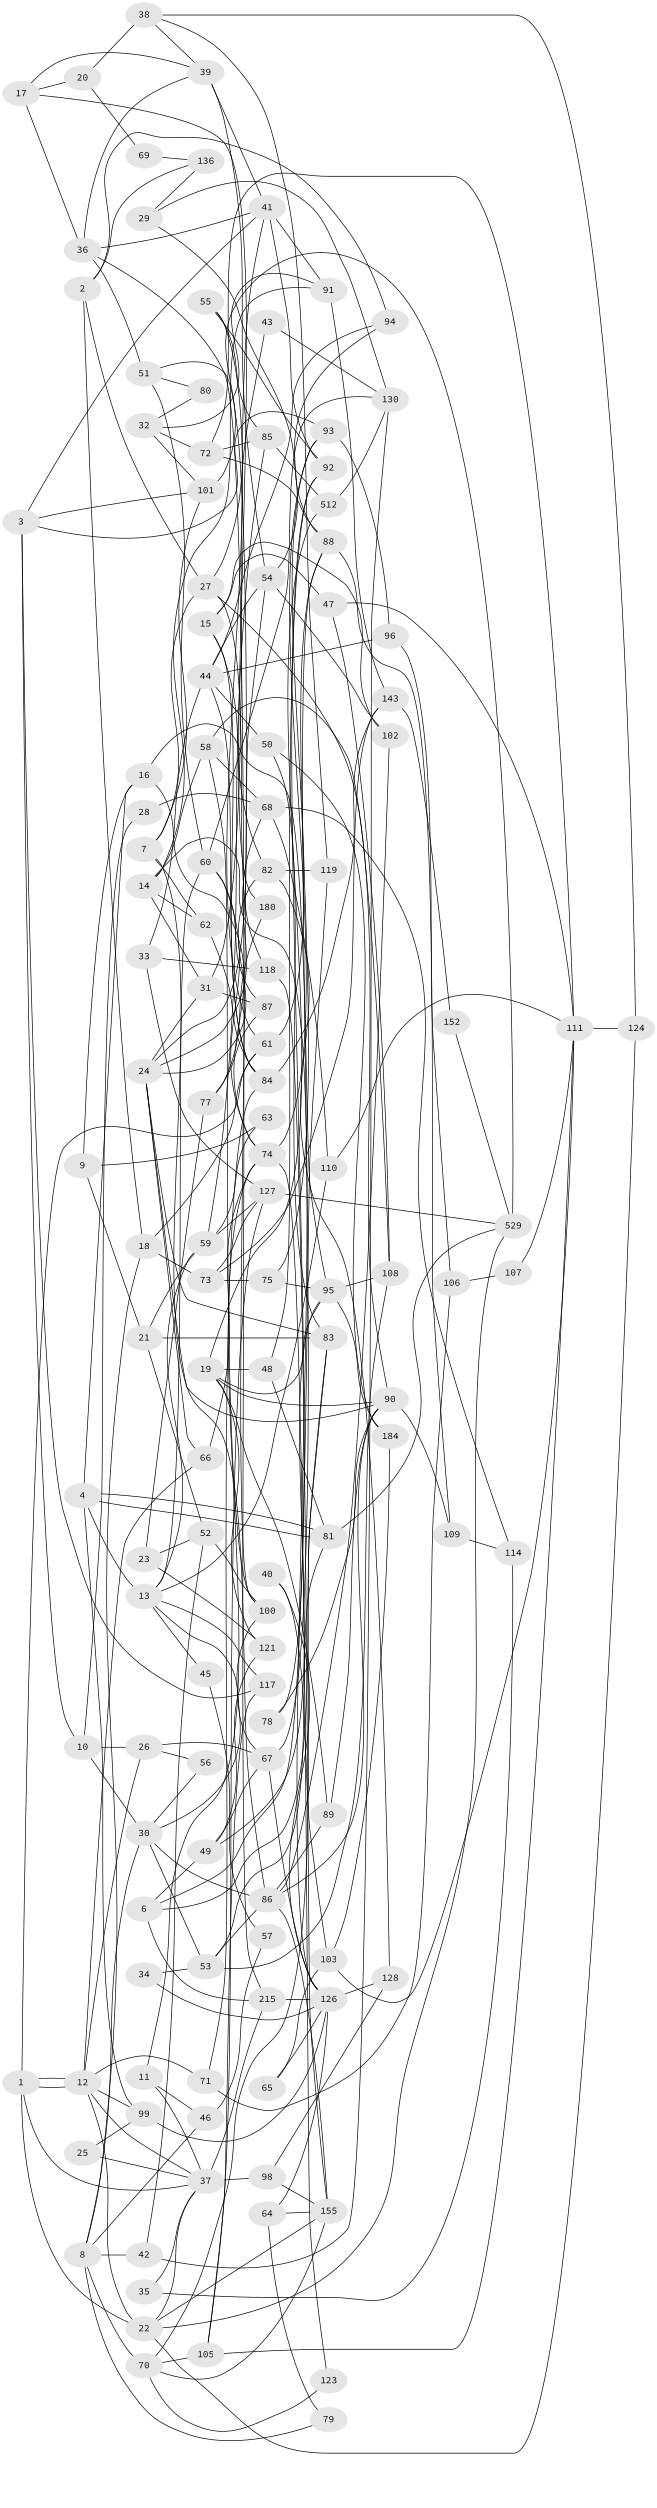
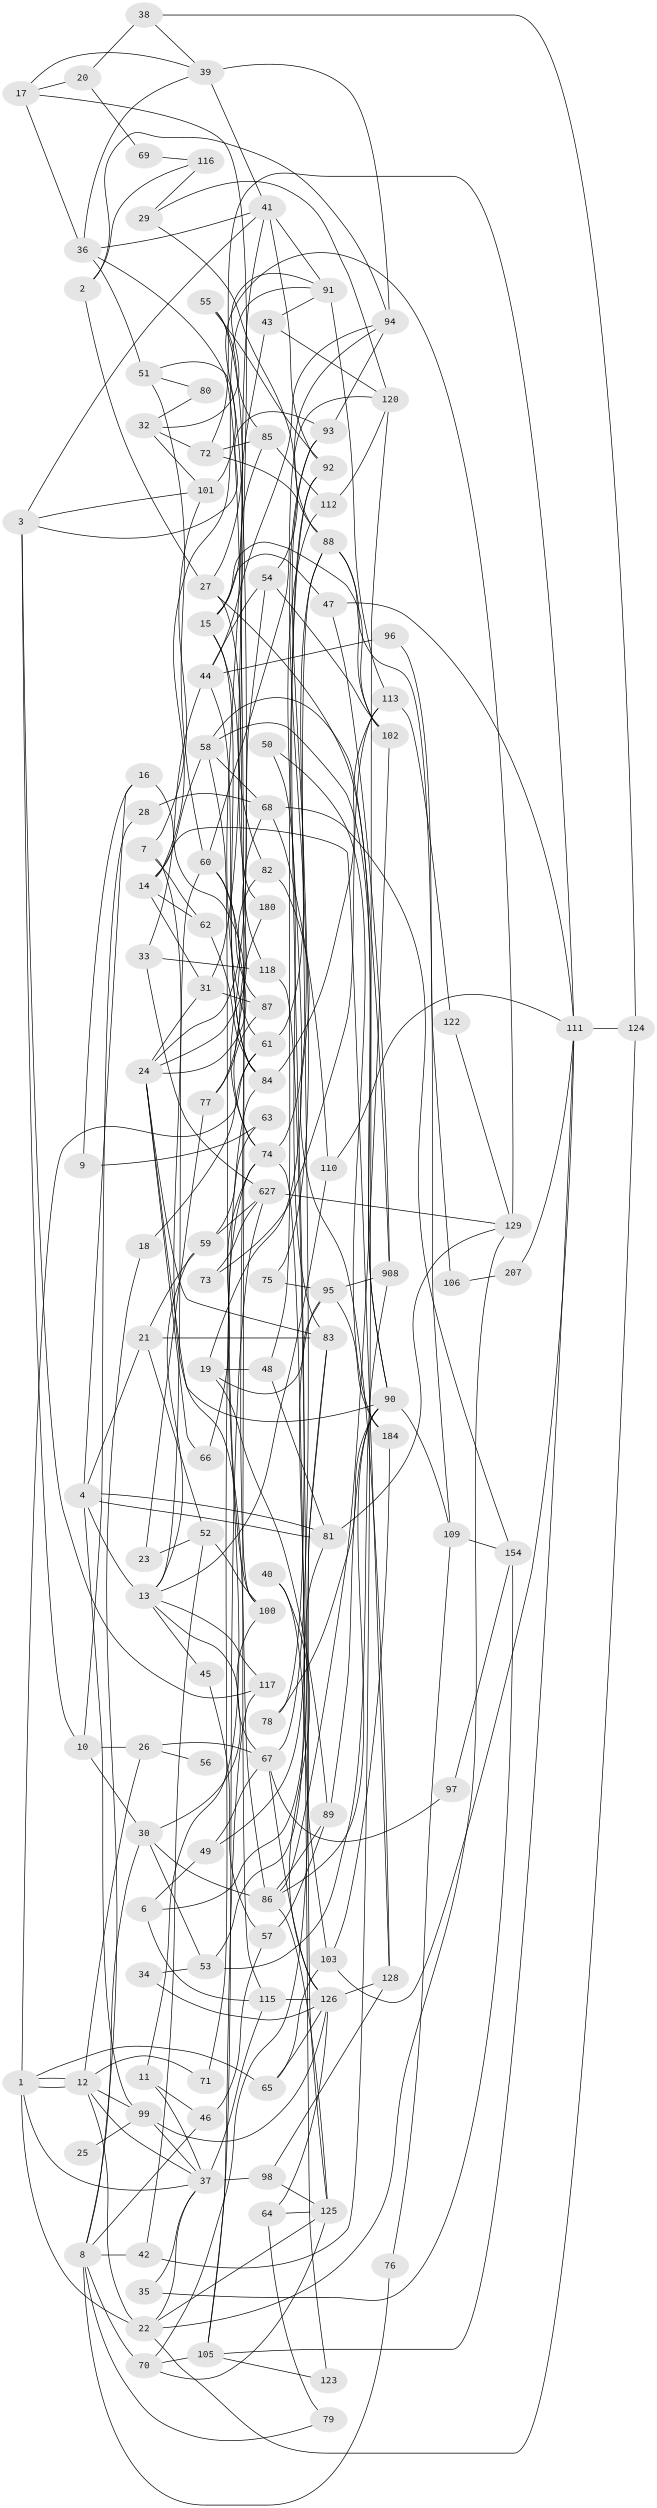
(206, 161) -> (206, 161)
none -> (298, 306)
(242, 324) -> (368, 133)
(390, 400) -> (390, 400)
(329, 505) -> (329, 505)
(373, 520) -> (361, 374)
none -> (359, 639)
(226, 699) -> none
(390, 699) -> (390, 699)
(175, 718) -> none
(104, 768) -> none
(279, 781) -> none
(236, 840) -> (241, 533)
(329, 871) -> none
(452, 1022) -> (452, 1022)
(267, 1192) -> (267, 1192)
(513, 1226) -> (513, 1226)
(113, 1252) -> (110, 1427)
(175, 1263) -> none
(513, 1273) -> (513, 1273)
(390, 1274) -> (390, 1274)
(235, 1281) -> none
(305, 1361) -> (364, 1232)
(292, 1404) -> (371, 1009)
(513, 1553) -> (513, 1553)
(267, 1648) -> none
(106, 1739) -> none
(428, 1768) -> none
none -> (452, 1790)
(173, 1801) -> none
none -> (300, 1889)
(236, 1933) -> none
(267, 1999) -> (267, 1999)
none -> (146, 2046)
(144, 2167) -> (174, 2147)
(329, 2211) -> (329, 2211)
none -> (390, 2266)
(227, 2431) -> (267, 2368)
